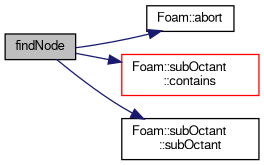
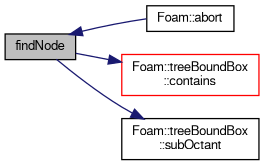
(113, 42) -> (114, 24)
(190, 75) -> (190, 75)
(190, 139) -> (190, 139)
